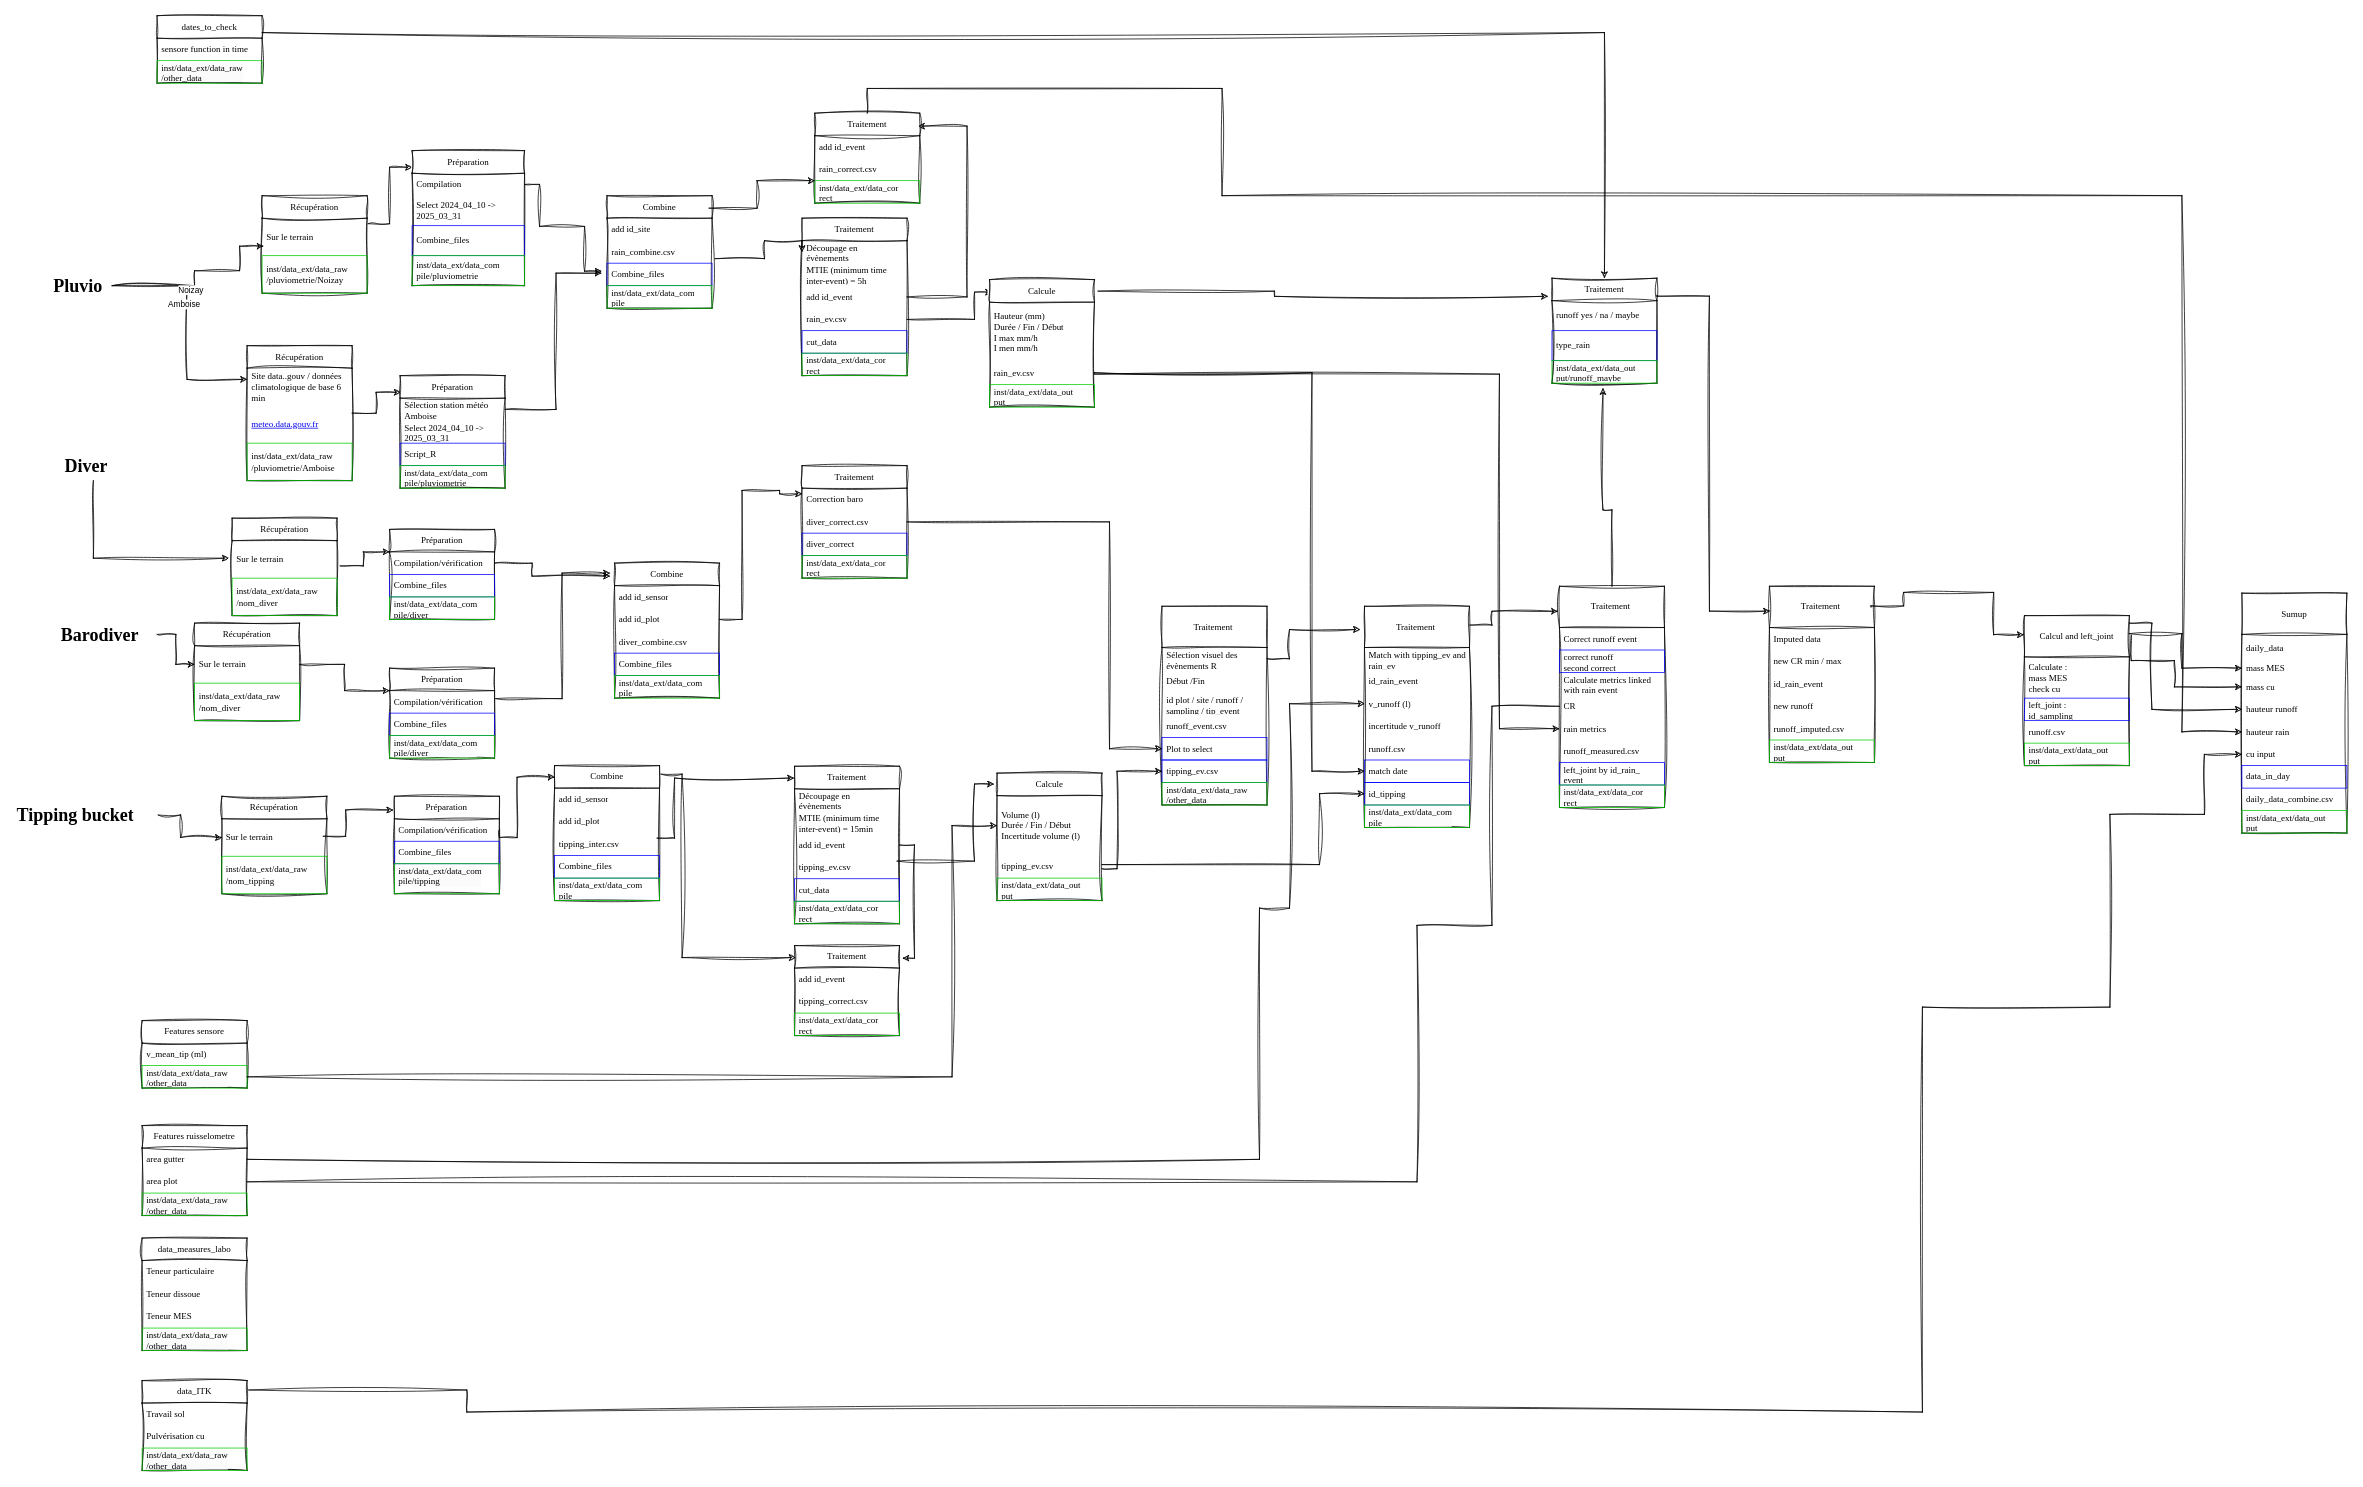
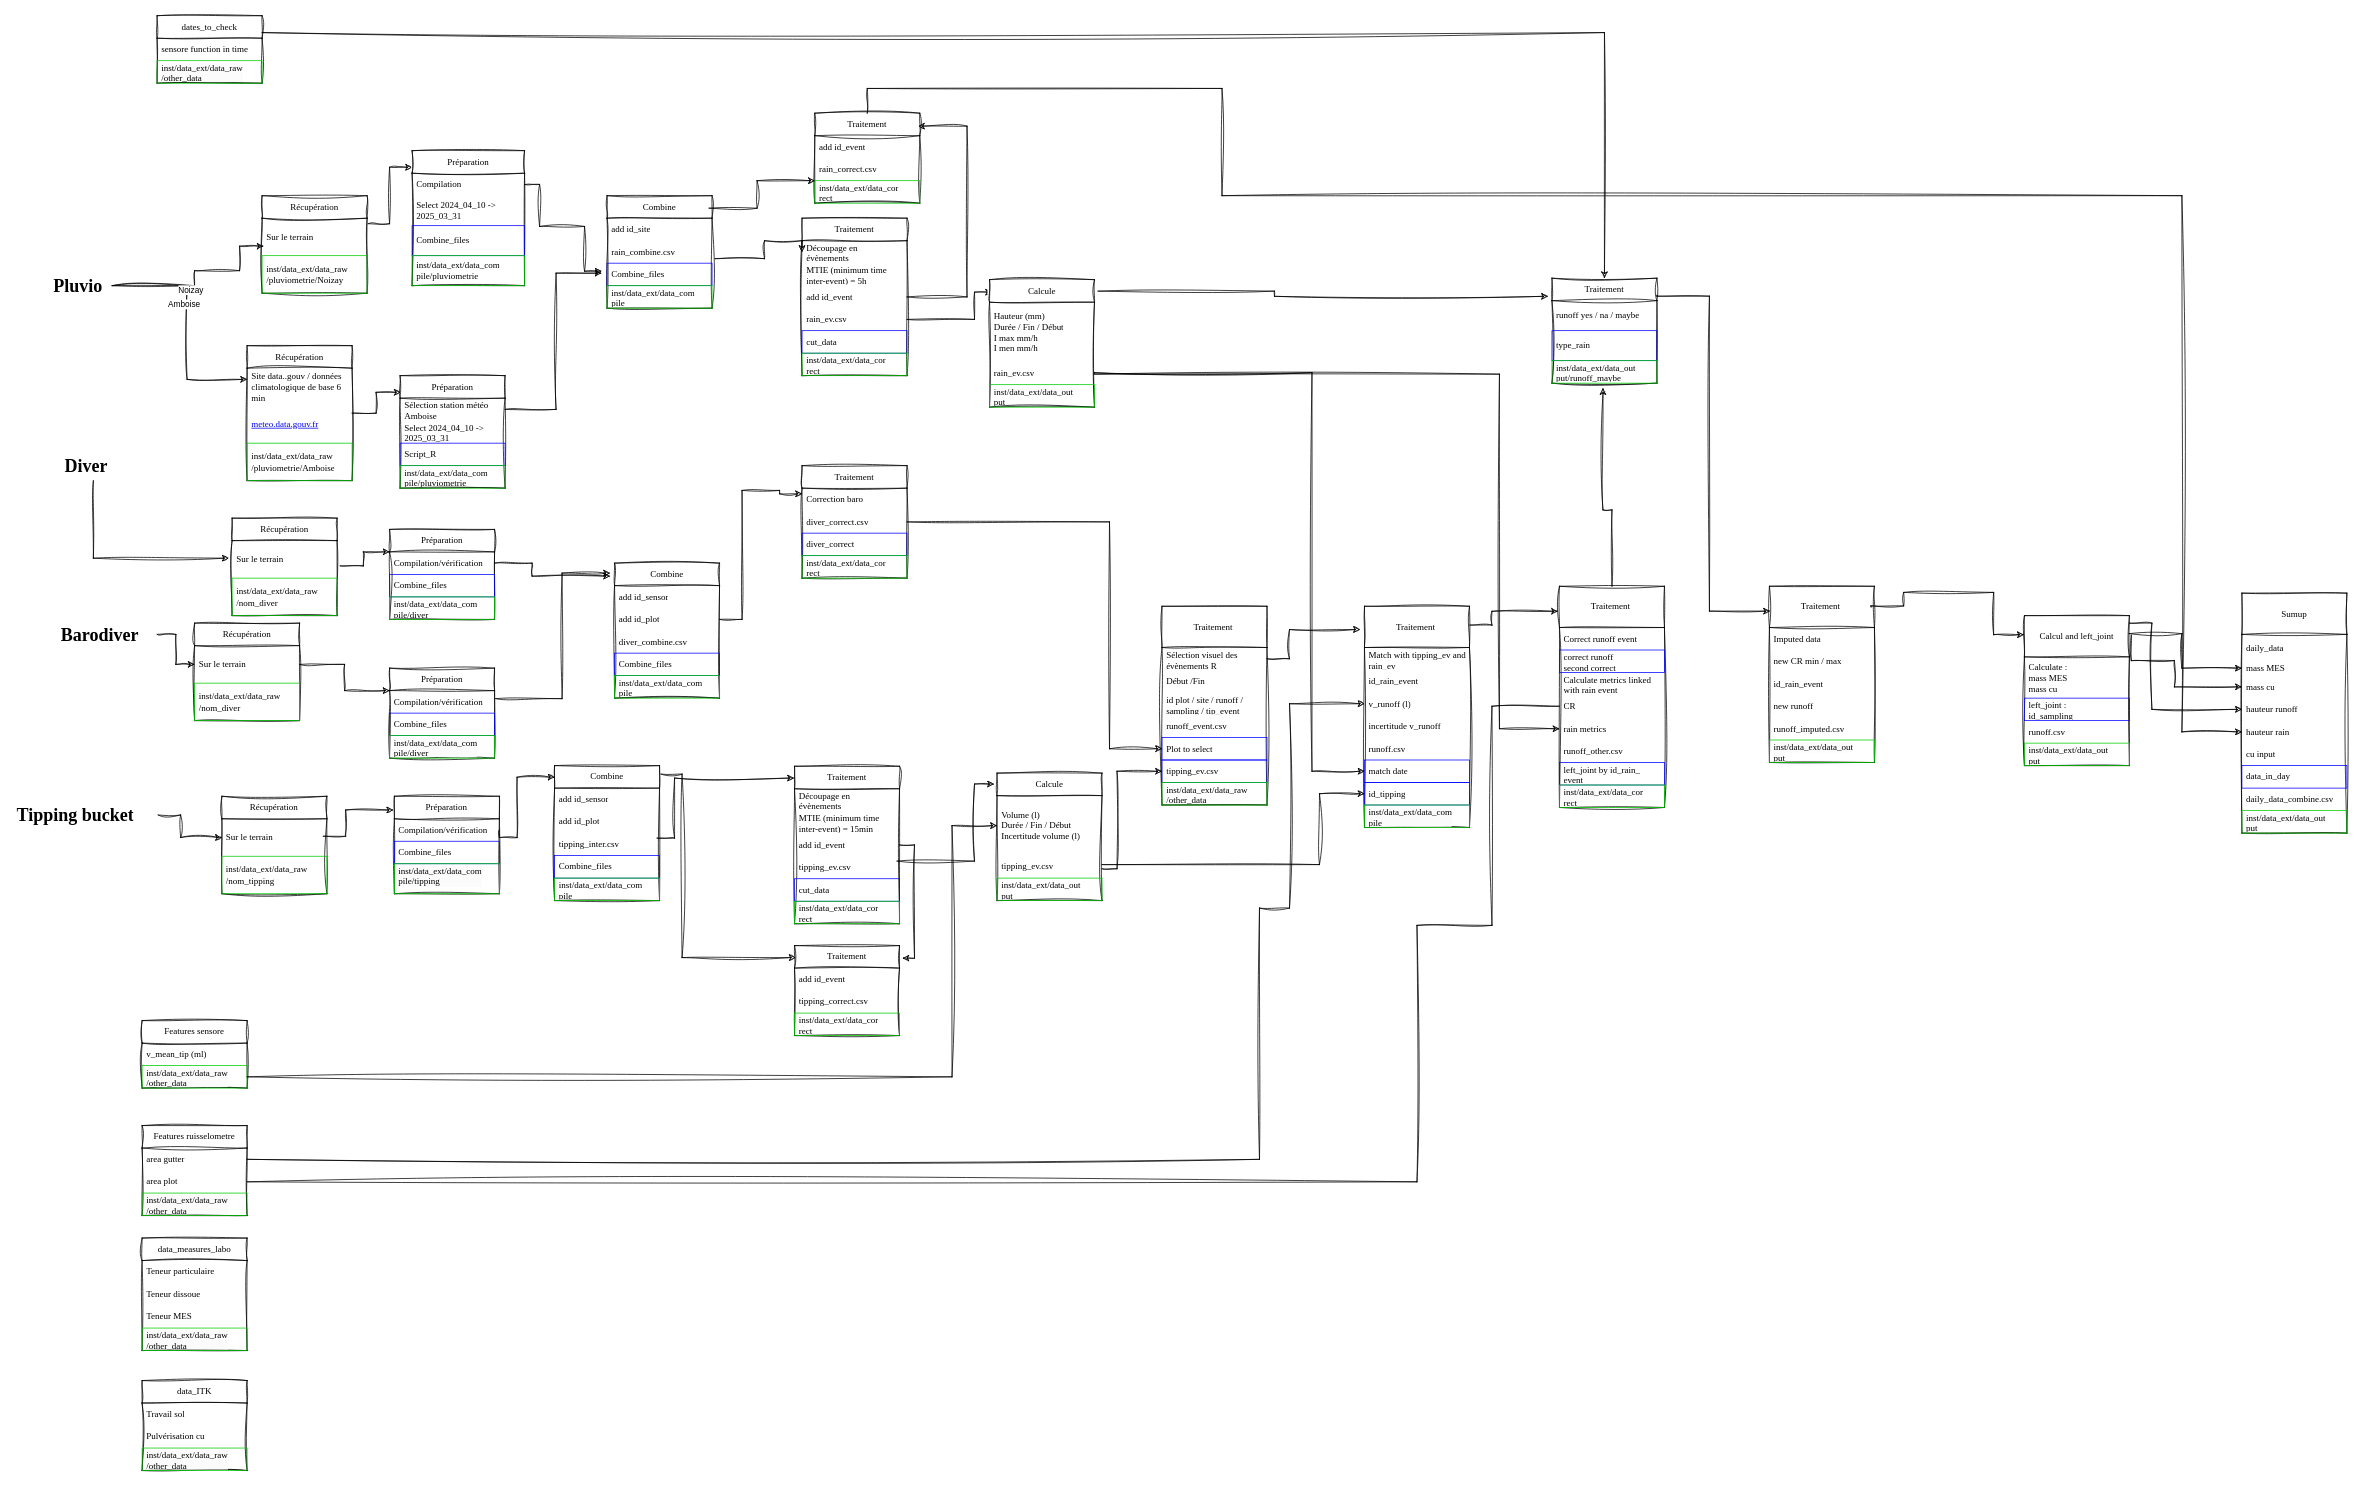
(2052, 678) -> (2052, 678)
(1611, 751) -> (1603, 751)
(1923, 1019) -> none
